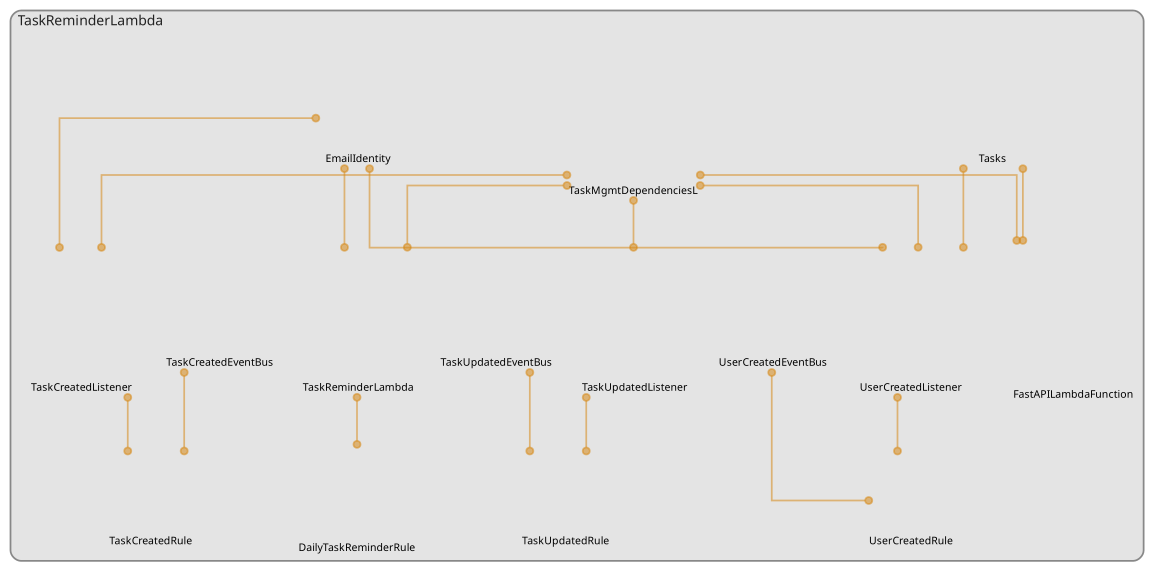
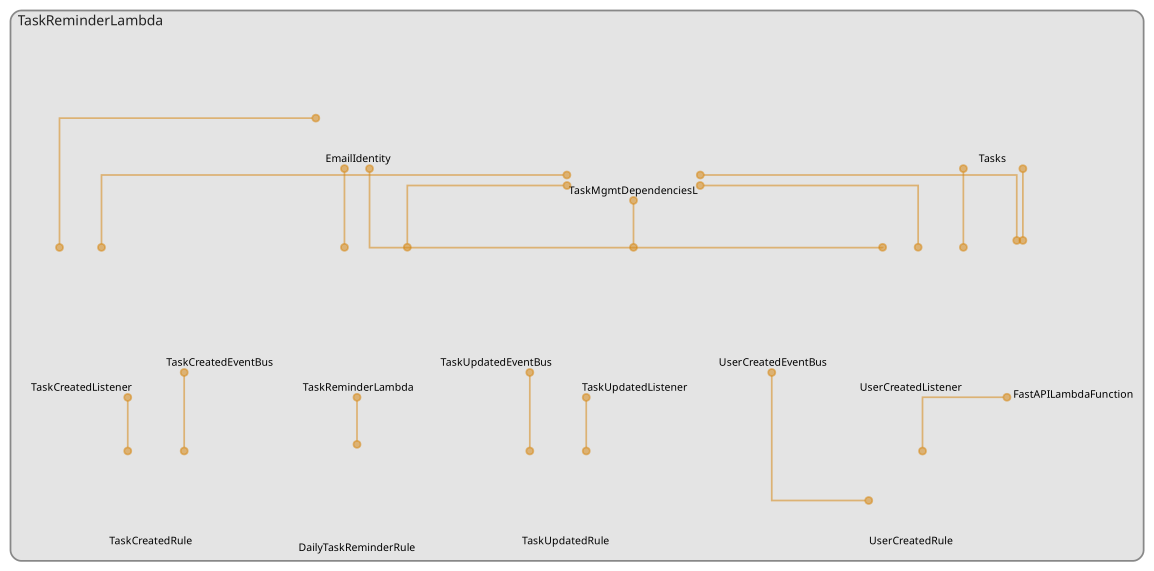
(897, 424) -> (938, 397)
